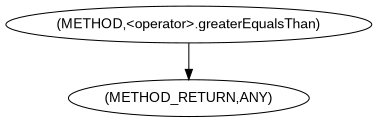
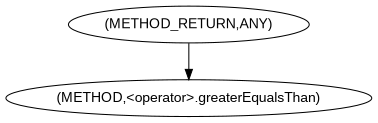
(189, 56) -> (189, 56)
